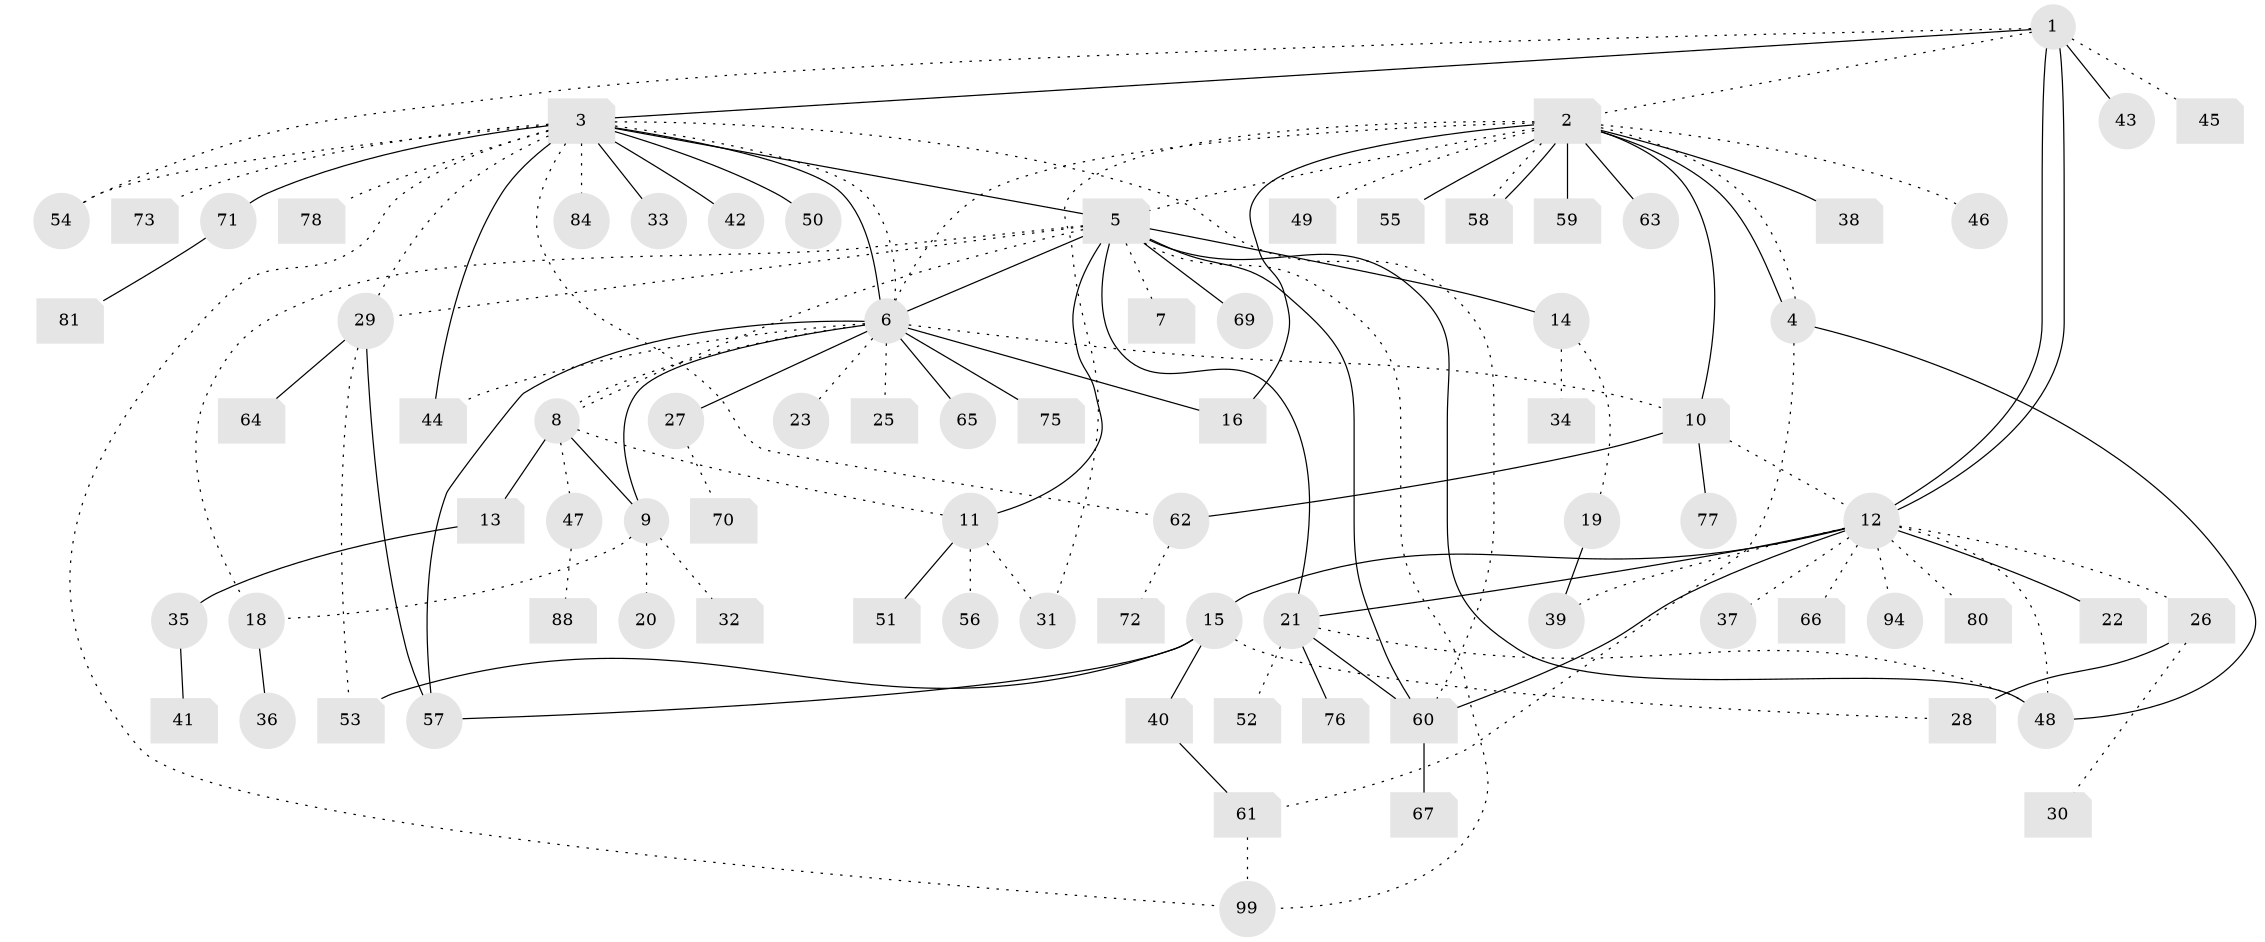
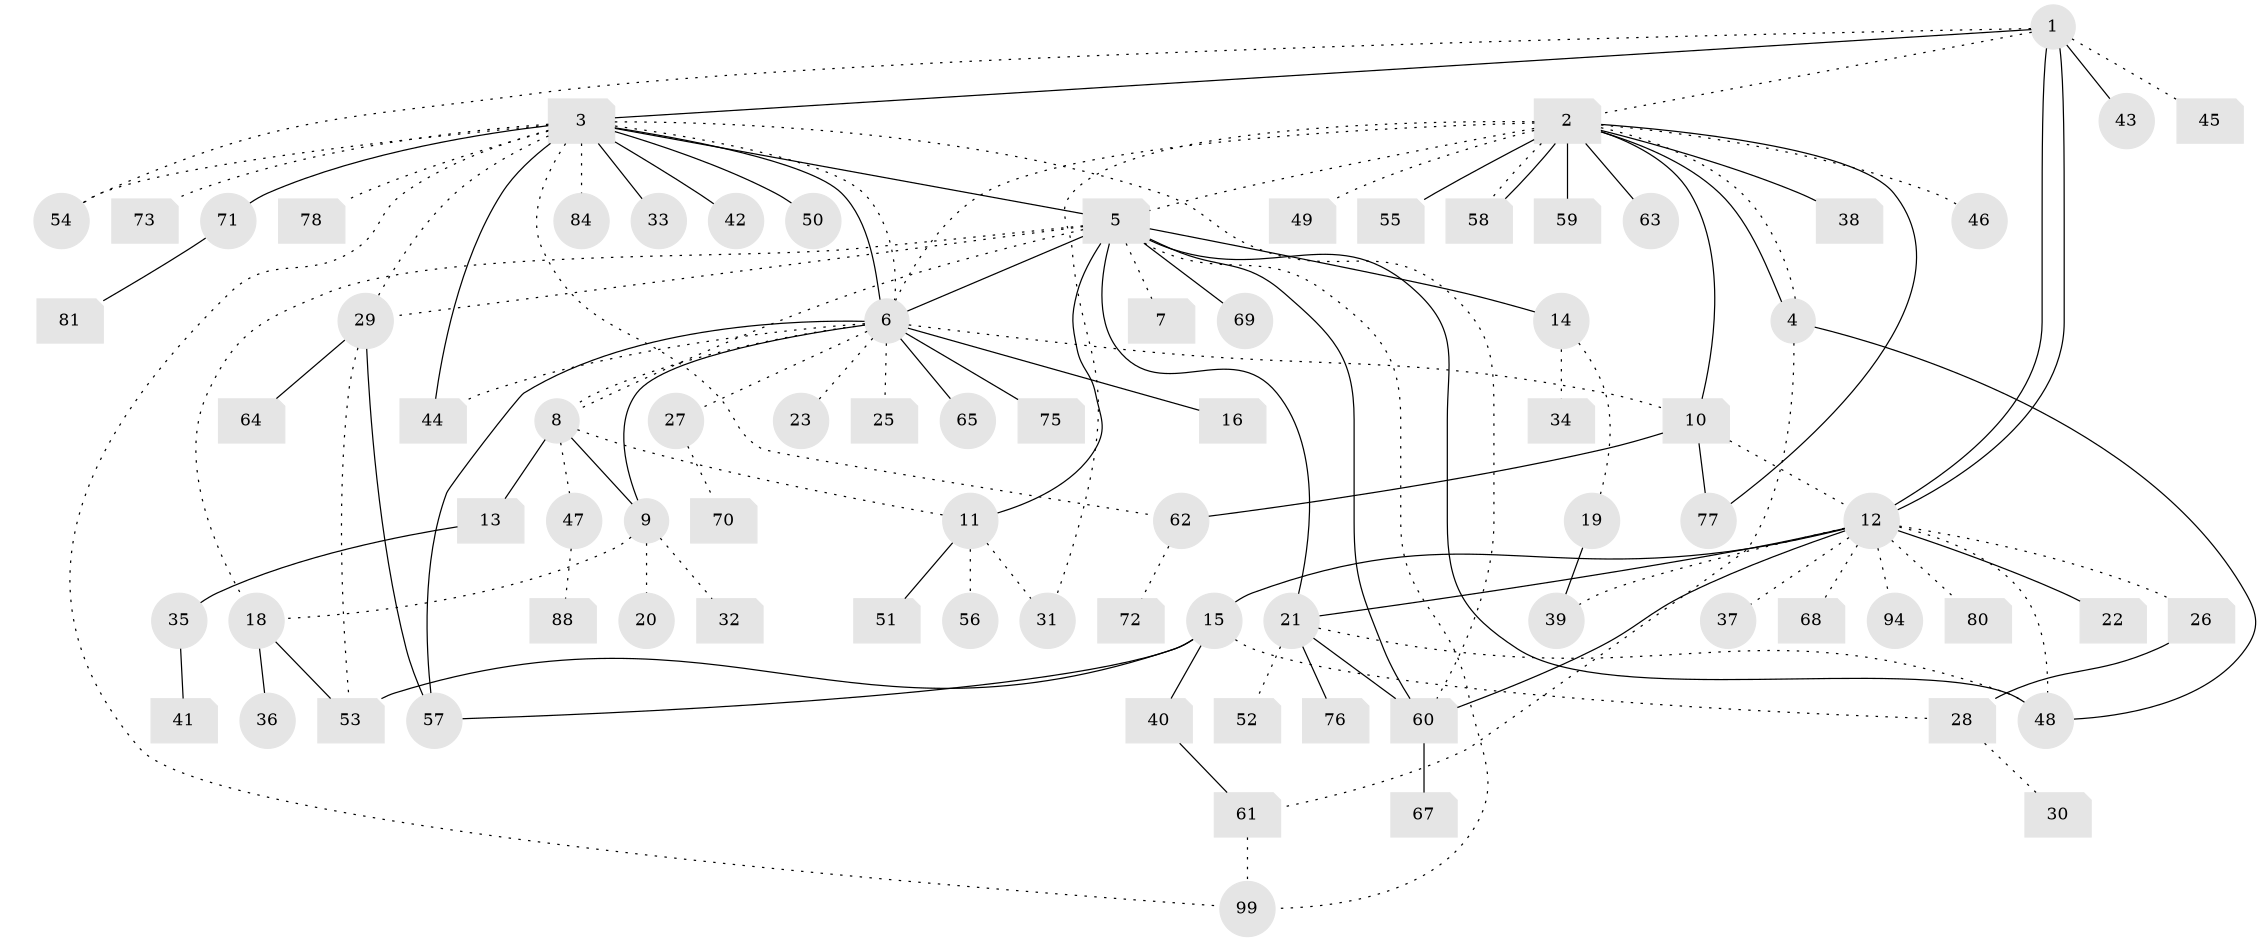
(1307, 165) -> (1912, 230)
(784, 370) -> (784, 370)
(1811, 621) -> (1811, 621)
none -> (303, 670)
(2127, 721) -> (2010, 768)
